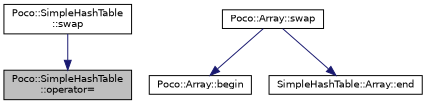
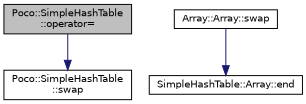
(273, 19) -> (226, 19)
(68, 47) -> (68, 47)
(200, 85) -> none
